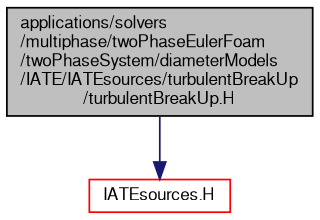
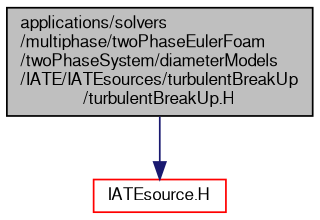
(160, 196) -> (160, 196)
